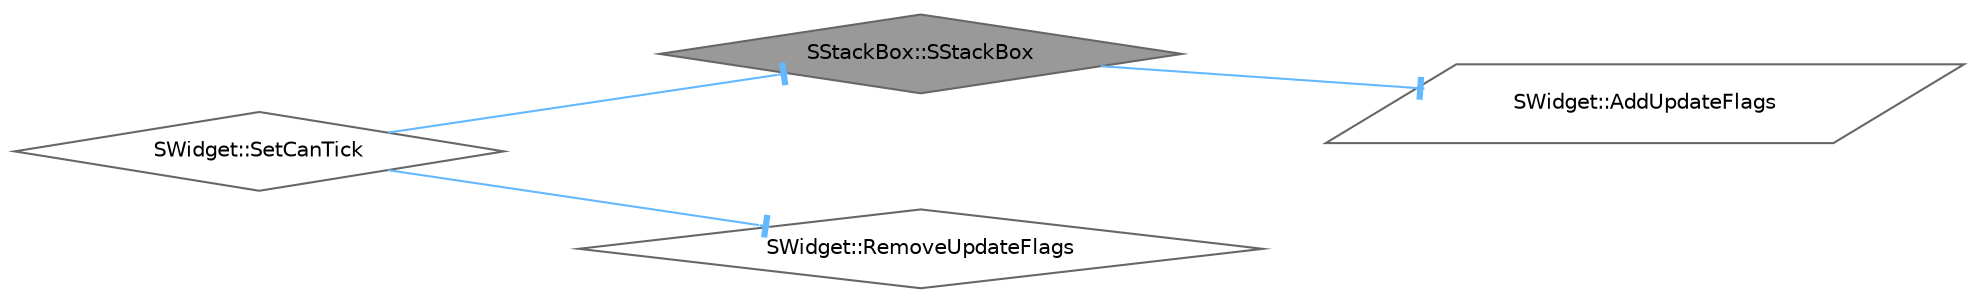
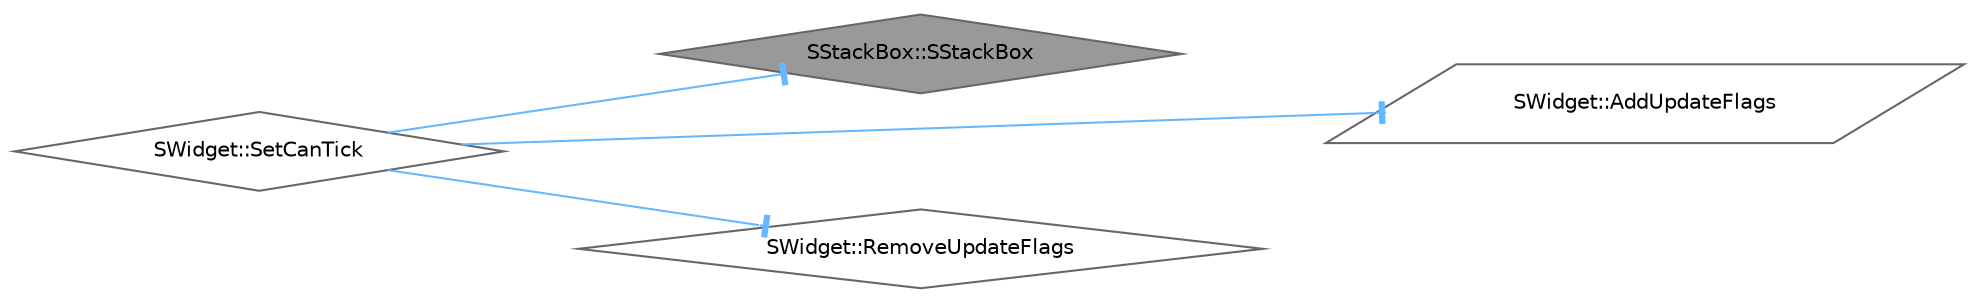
(1257, 77) -> (918, 129)
